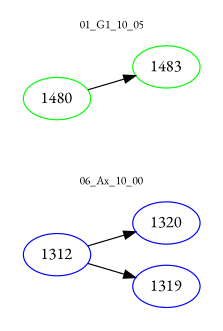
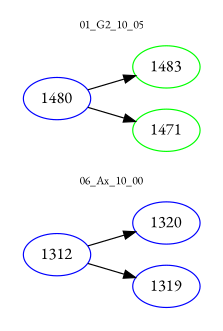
(112, 25) -> (112, 25)
(57, 99) -> (57, 99)
none -> (166, 130)
